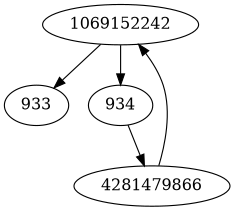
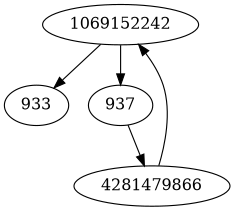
(121, 105) -> (121, 105)
